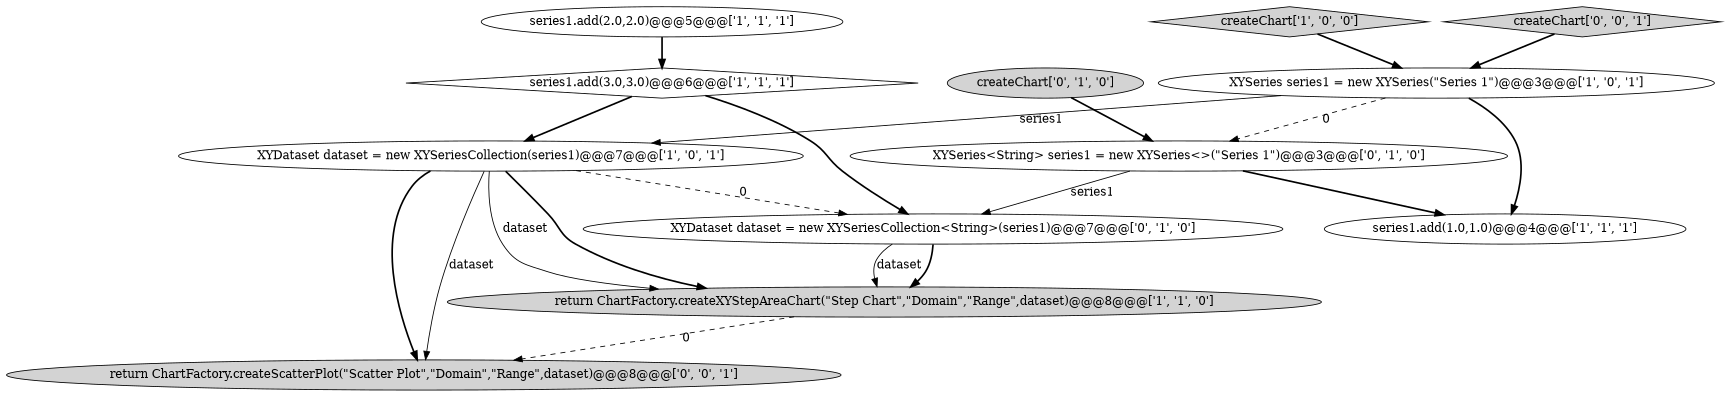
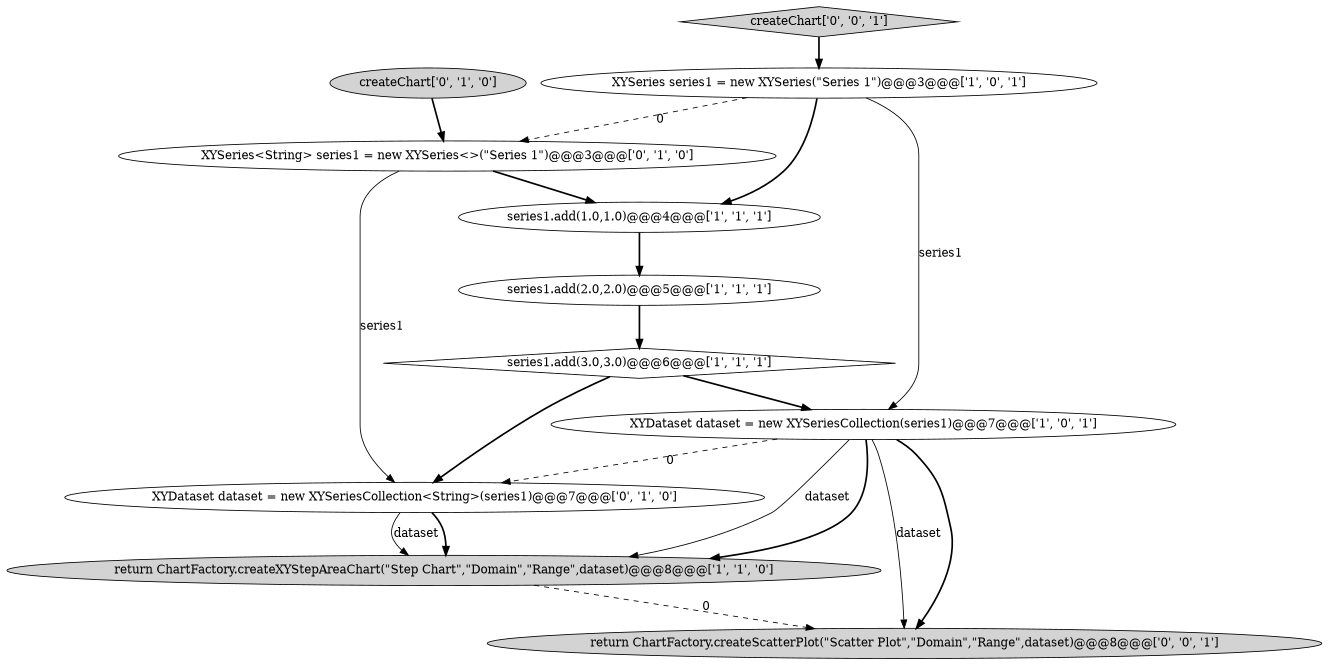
(1290, 22) -> none
none -> (639, 250)
